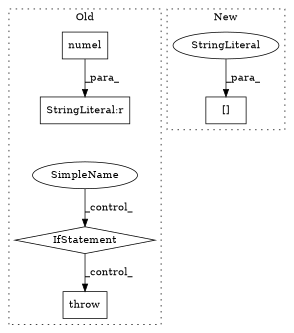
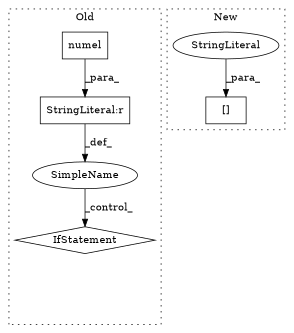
none -> (85, 139)
(85, 305) -> none
